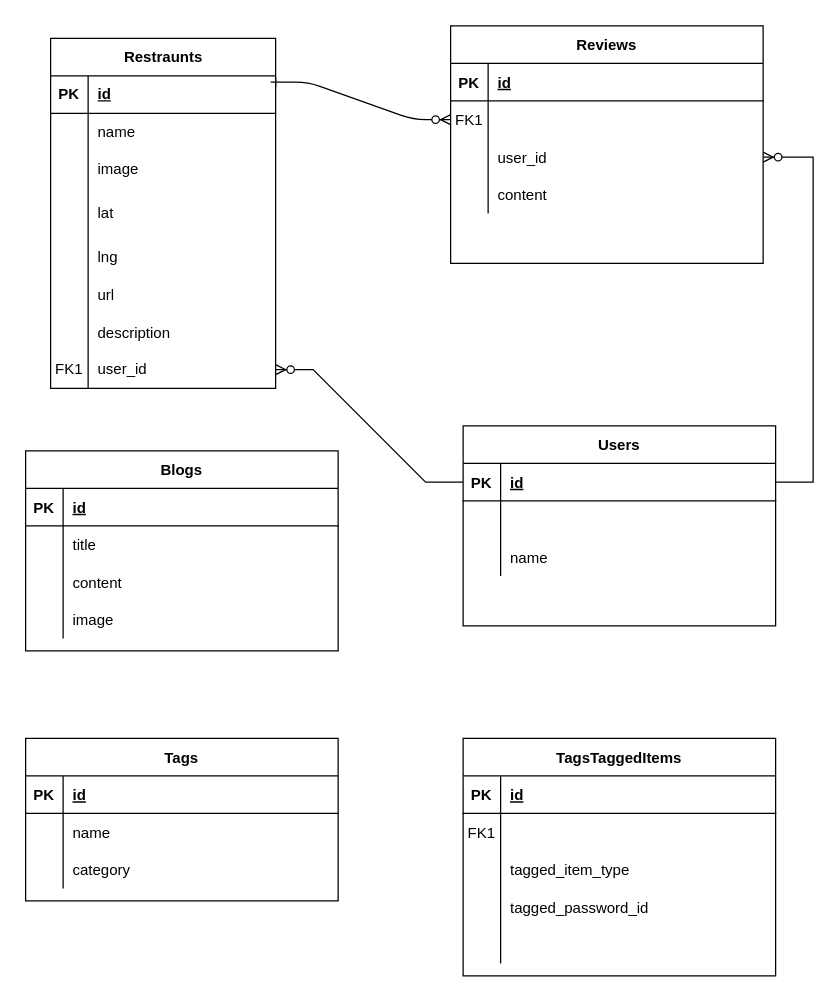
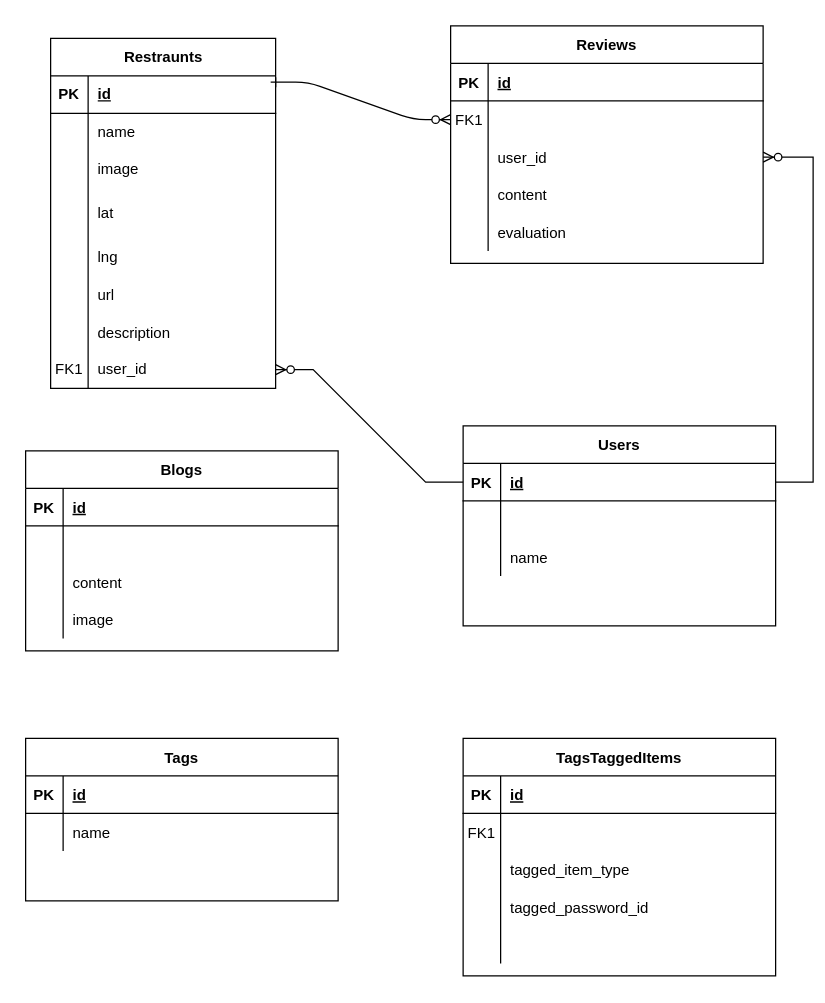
none -> (626, 232)
(201, 544) -> none
(201, 869) -> none
